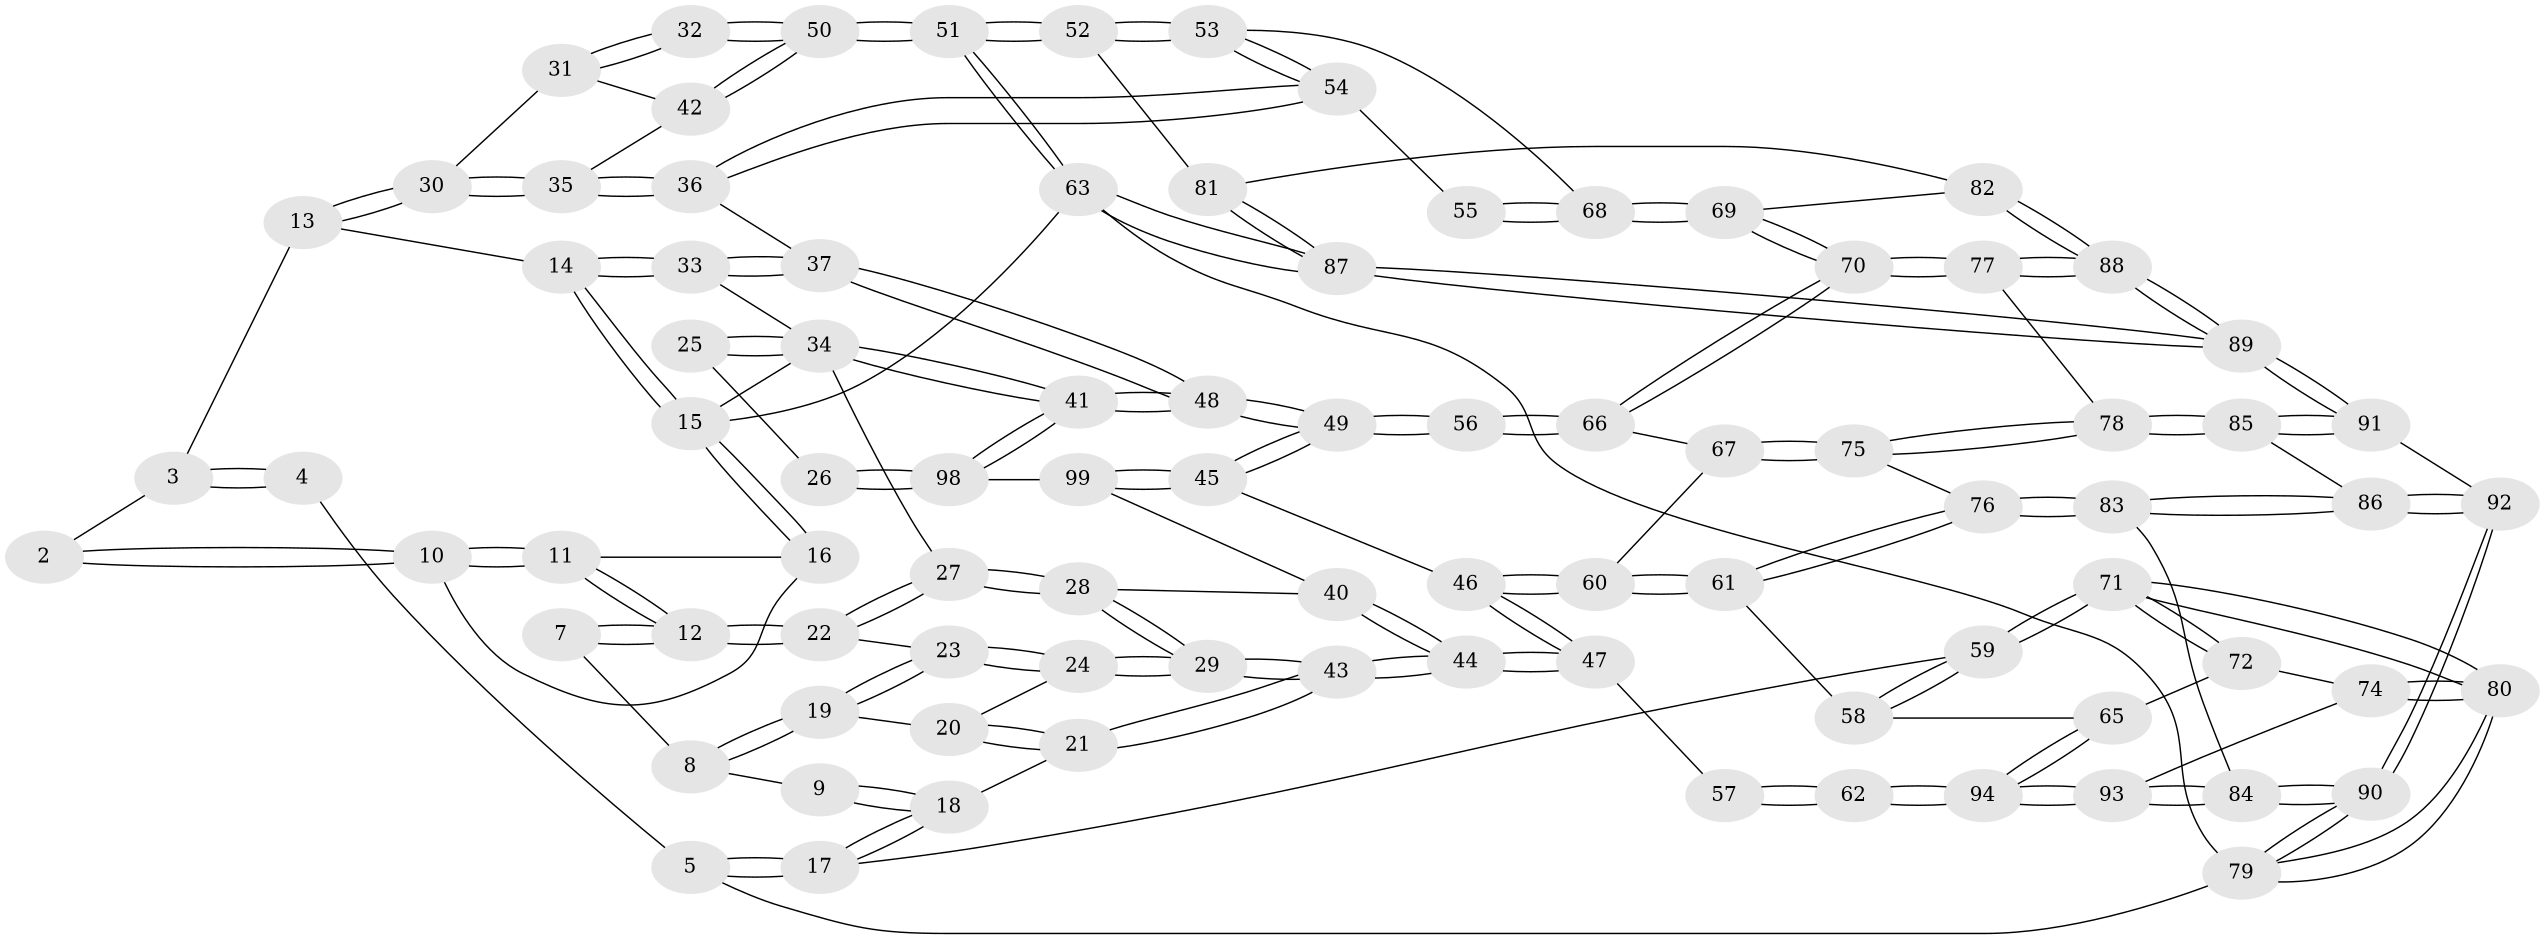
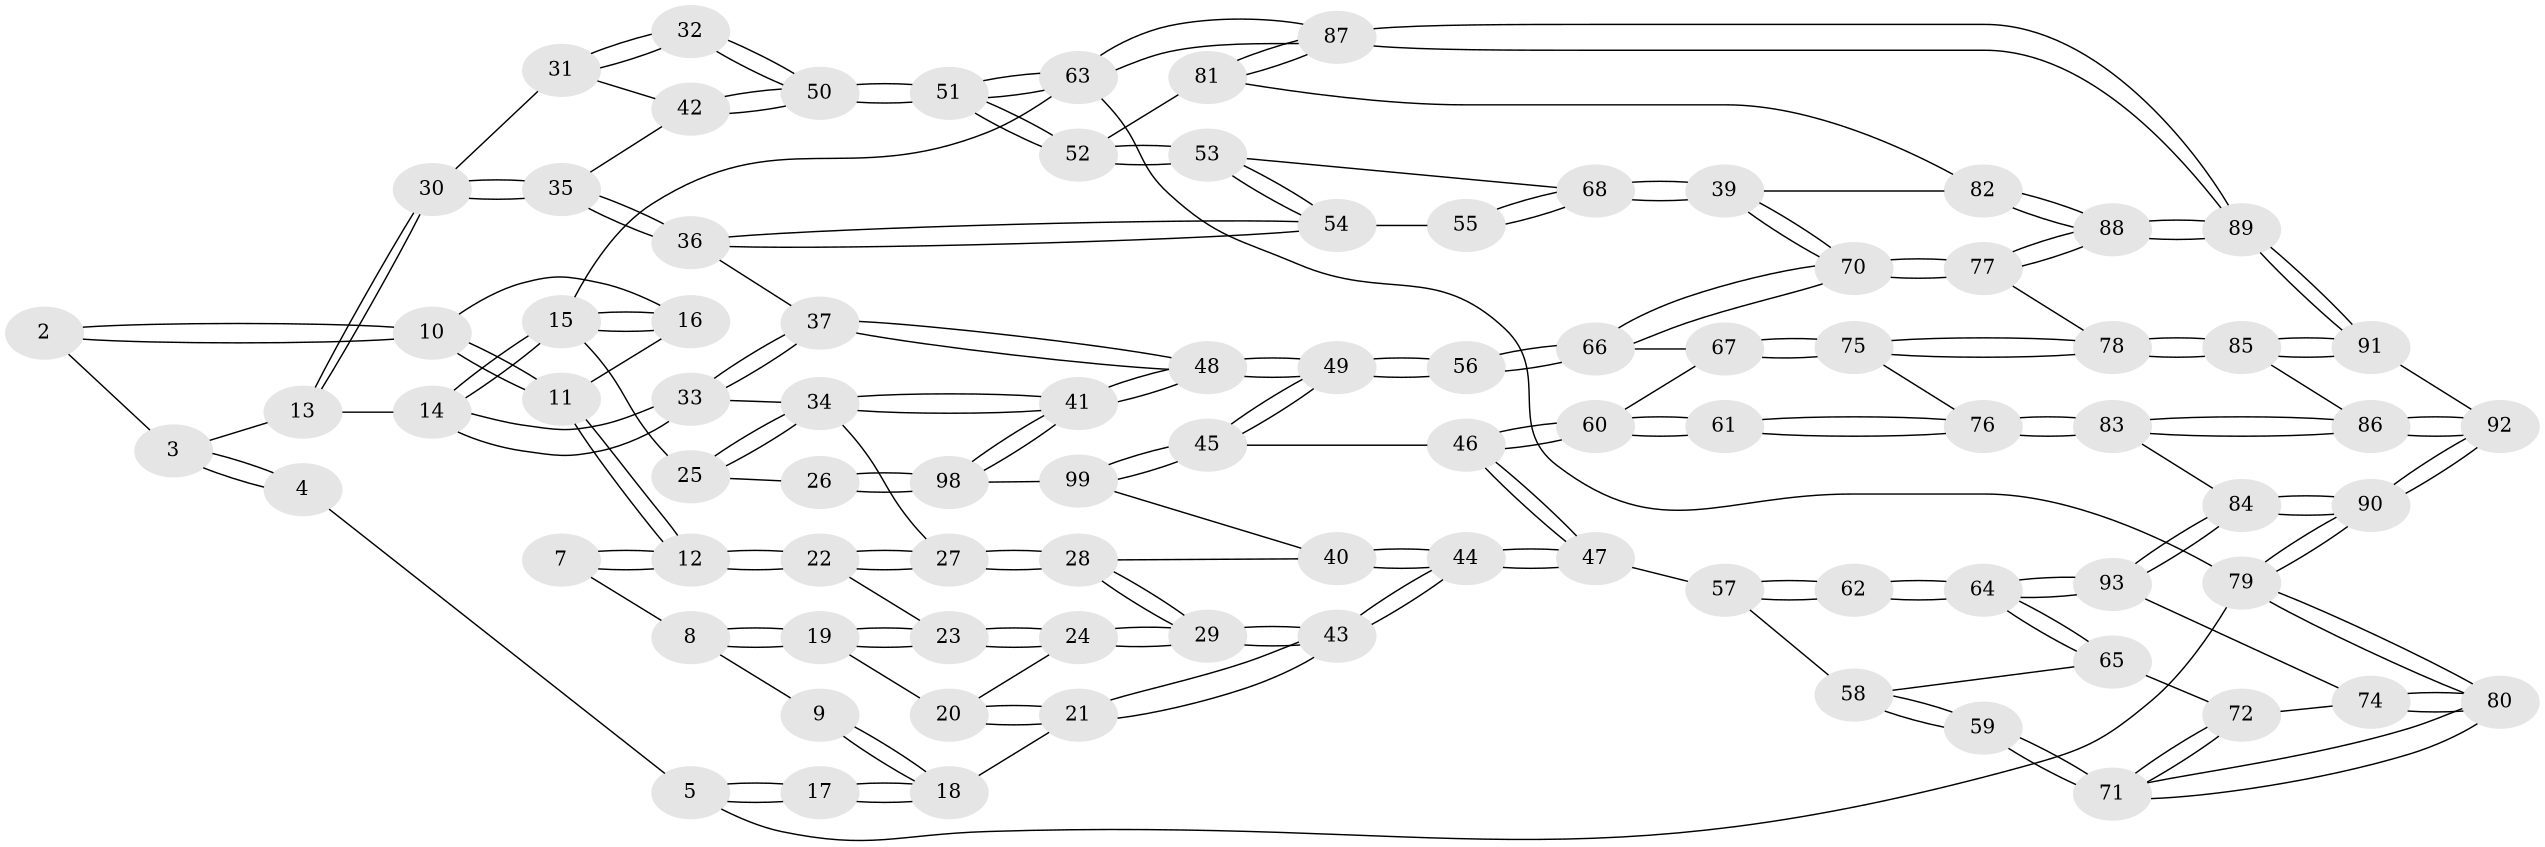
(1725, 213) -> (1725, 191)
(755, 385) -> (626, 399)
(1789, 651) -> (1789, 643)
(1403, 765) -> none
(1983, 796) -> (1983, 590)
